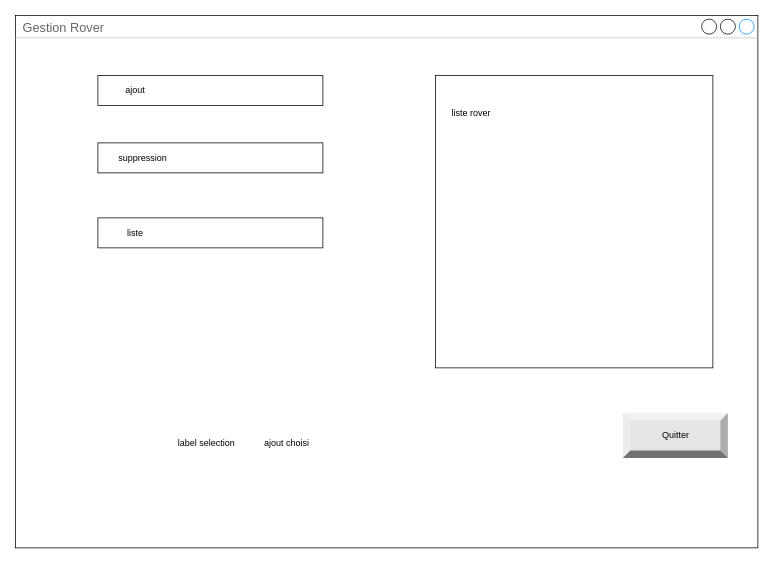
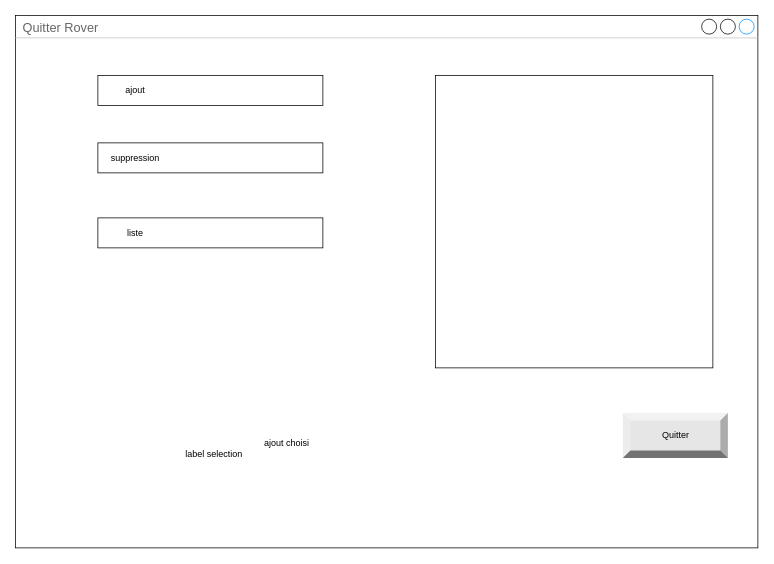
(66, 28) -> (66, 28)
(510, 113) -> none
(143, 158) -> (135, 158)
(207, 443) -> (214, 454)
